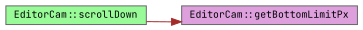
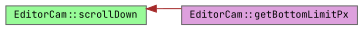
(159, 22) -> (169, 9)
